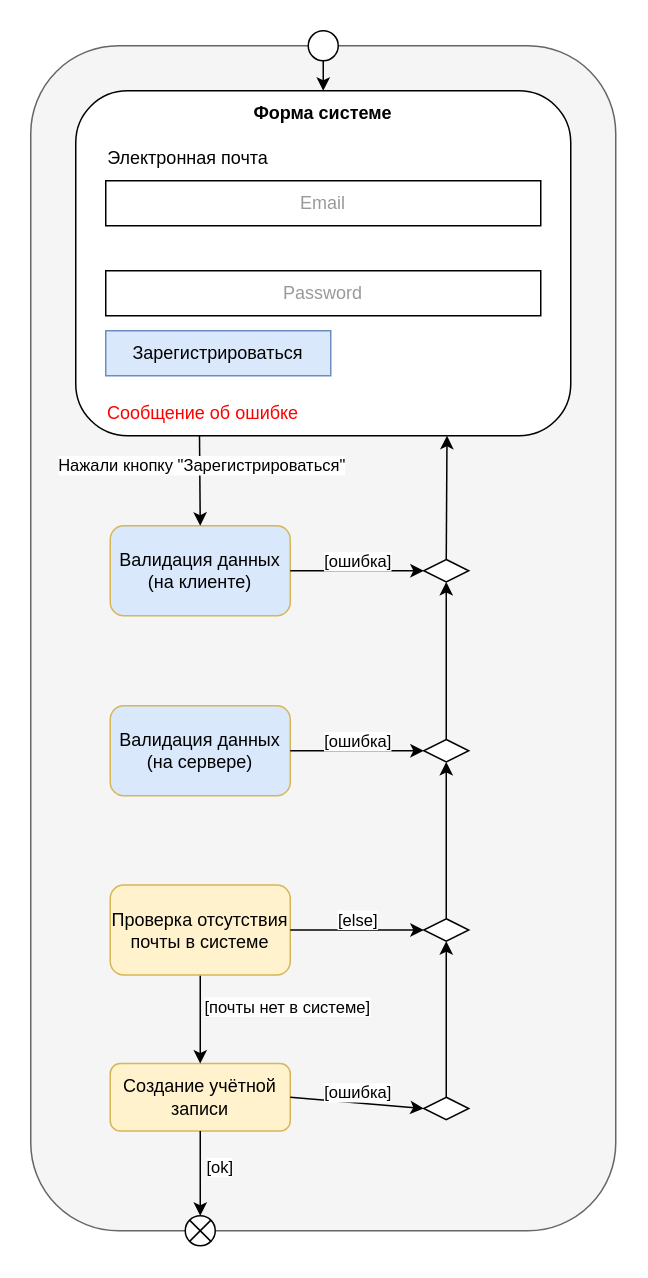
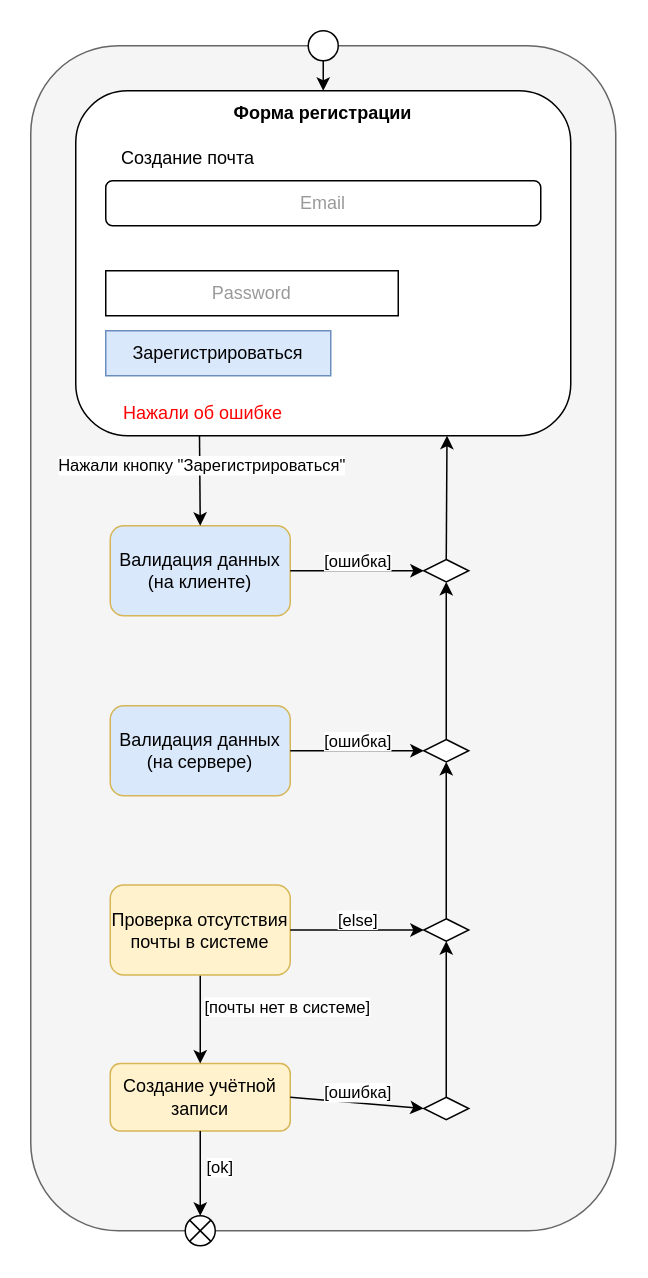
(323, 113) -> (323, 113)
(188, 158) -> (188, 158)
(323, 203) -> (323, 203)
(323, 293) -> (252, 293)
(203, 413) -> (203, 413)
